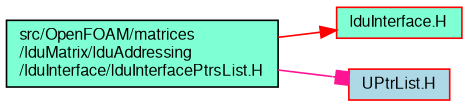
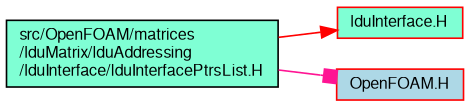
(399, 85) -> (400, 85)
